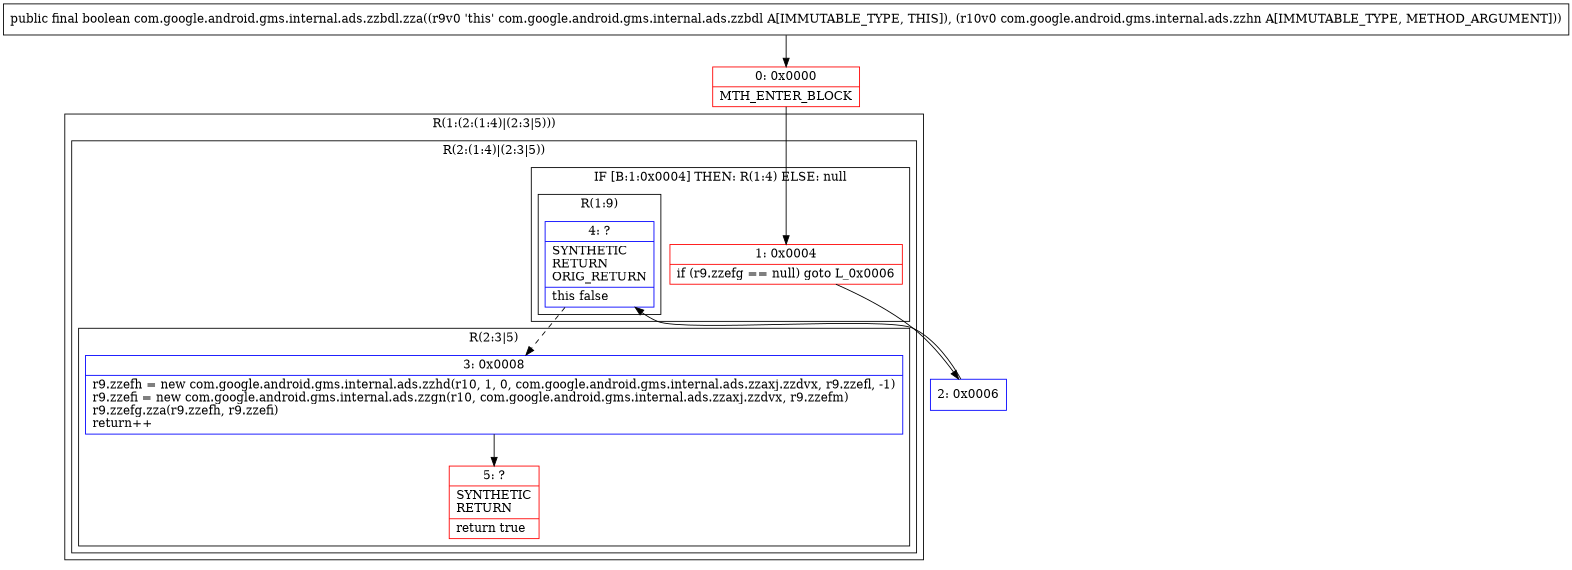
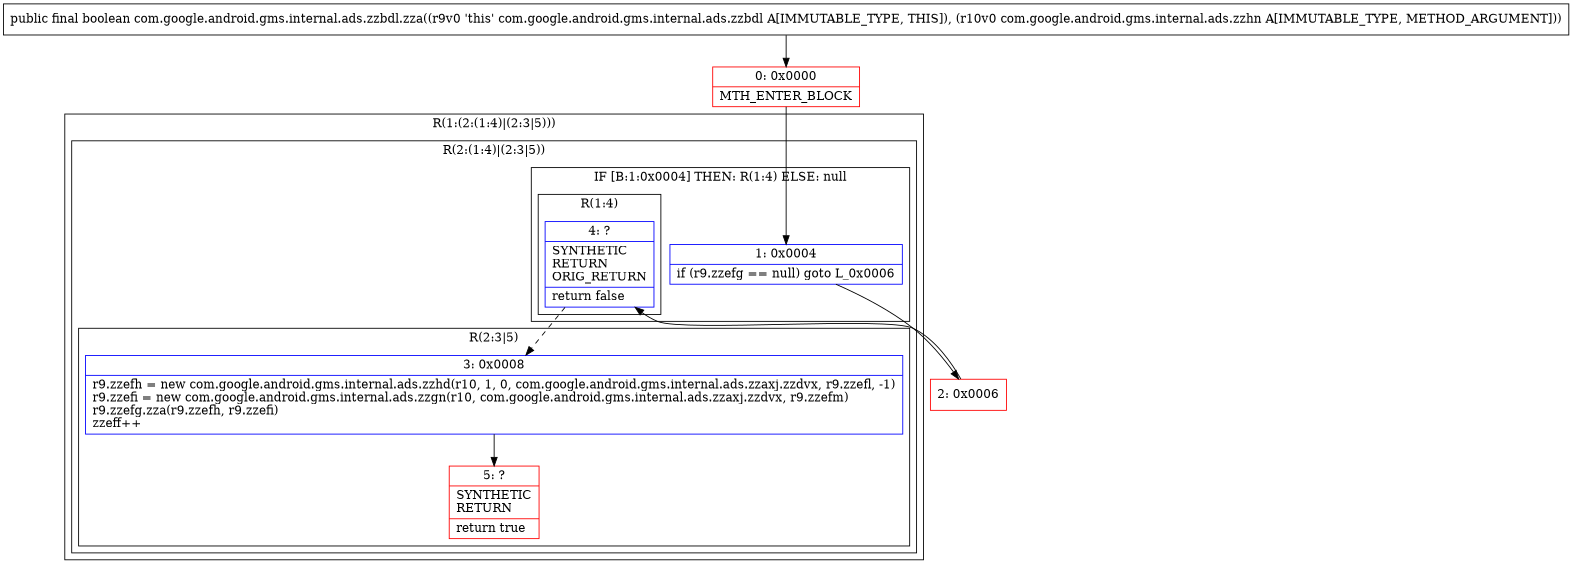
(600, 204) -> (600, 204)
(786, 264) -> (786, 264)
(581, 297) -> (589, 297)
(968, 395) -> (968, 395)
(123, 424) -> (117, 424)
